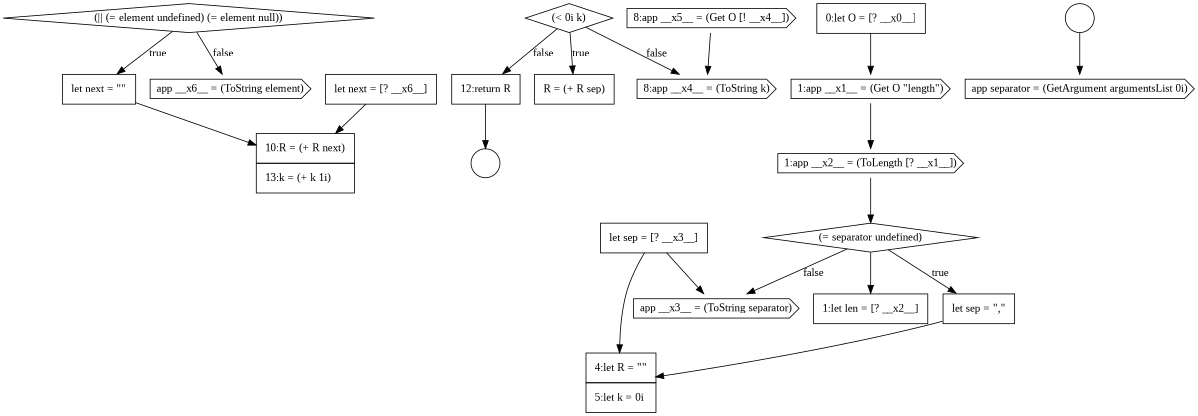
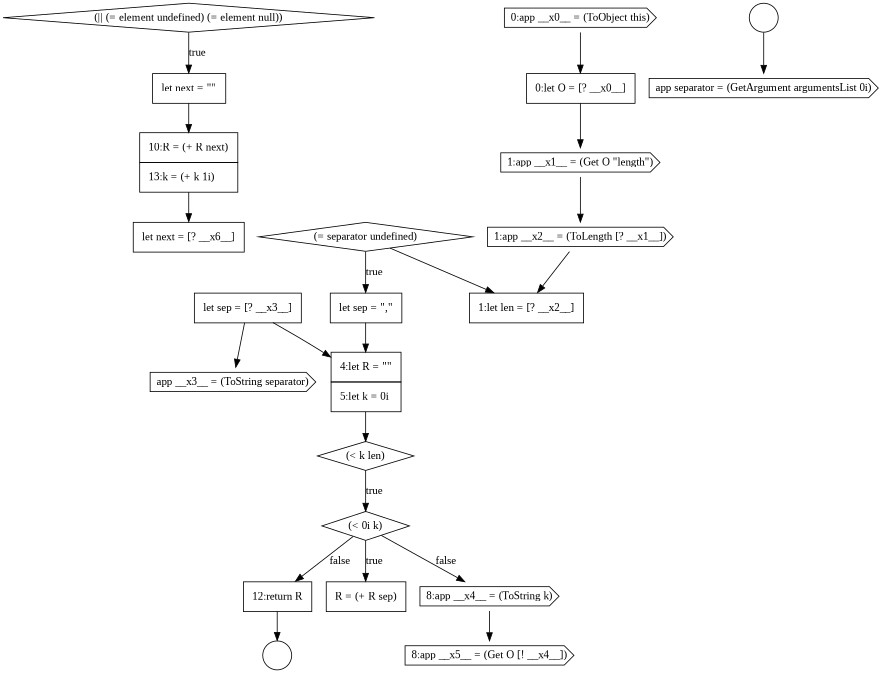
none -> (580, 18)
(709, 50) -> (490, 622)
(231, 89) -> none
(354, 116) -> (189, 203)
(871, 196) -> (556, 269)
(801, 270) -> none
none -> (366, 456)
